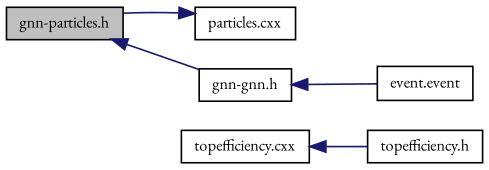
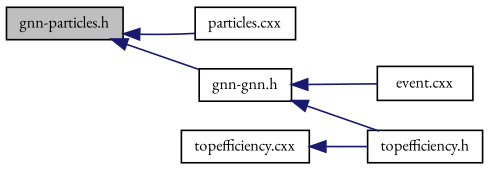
(151, 13) -> (168, 34)
(425, 83) -> (425, 83)
none -> (343, 119)
